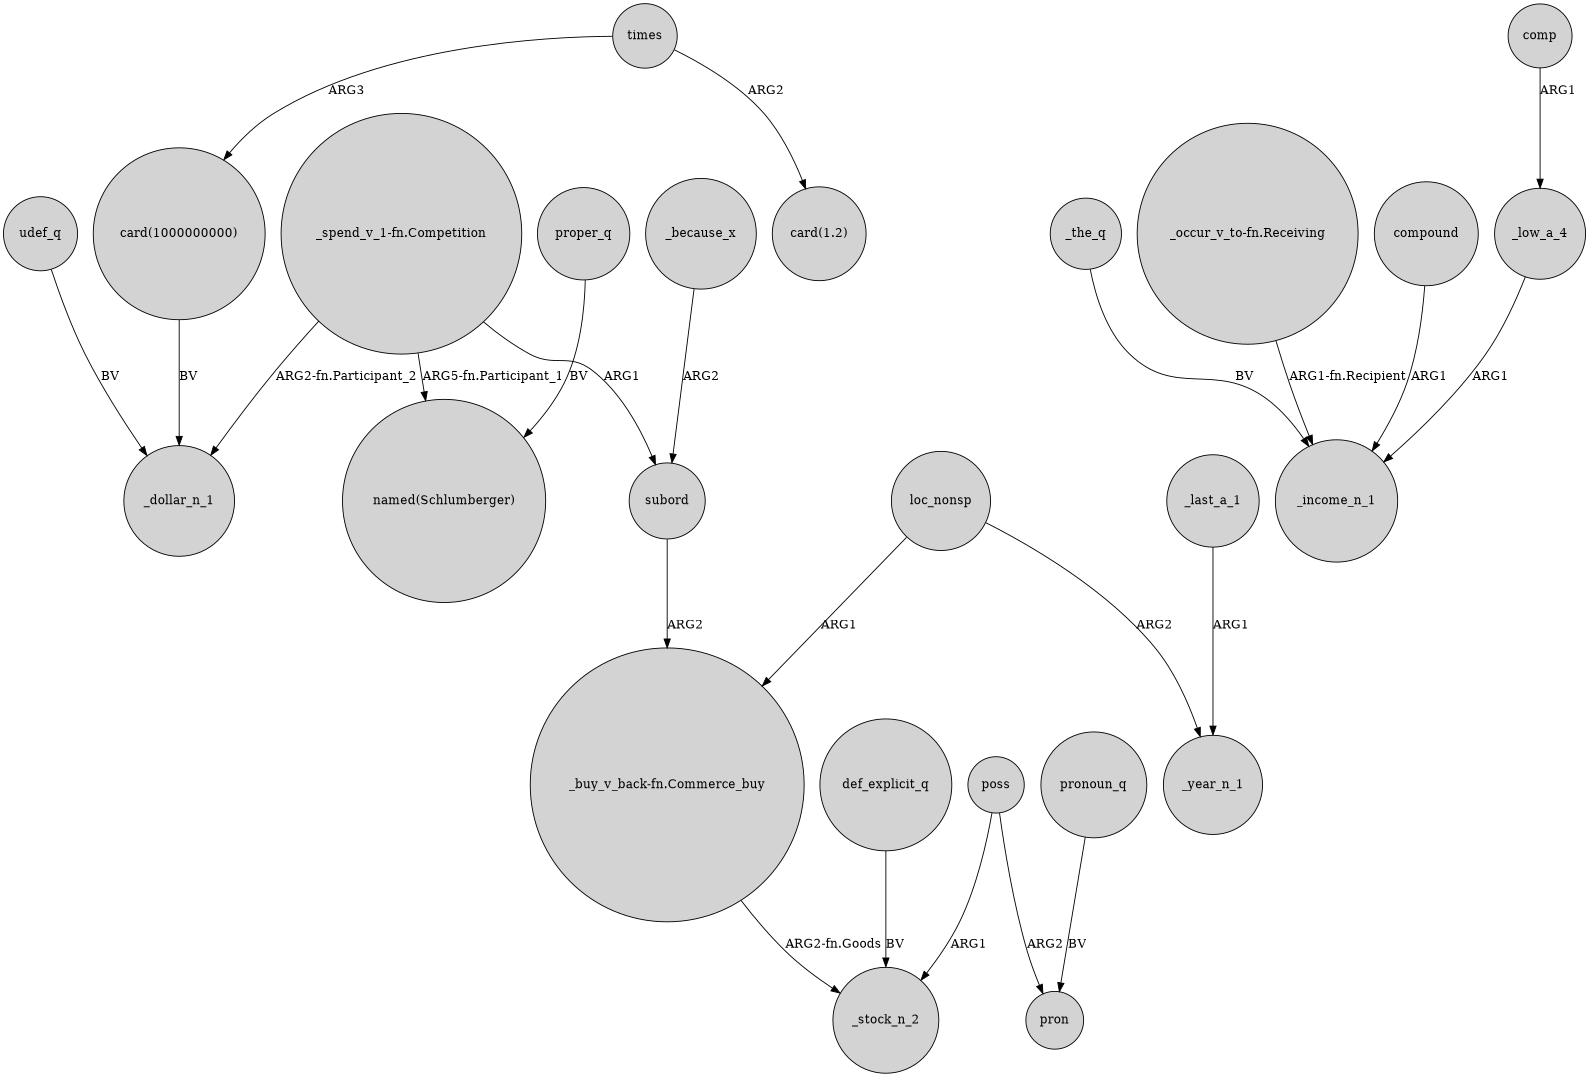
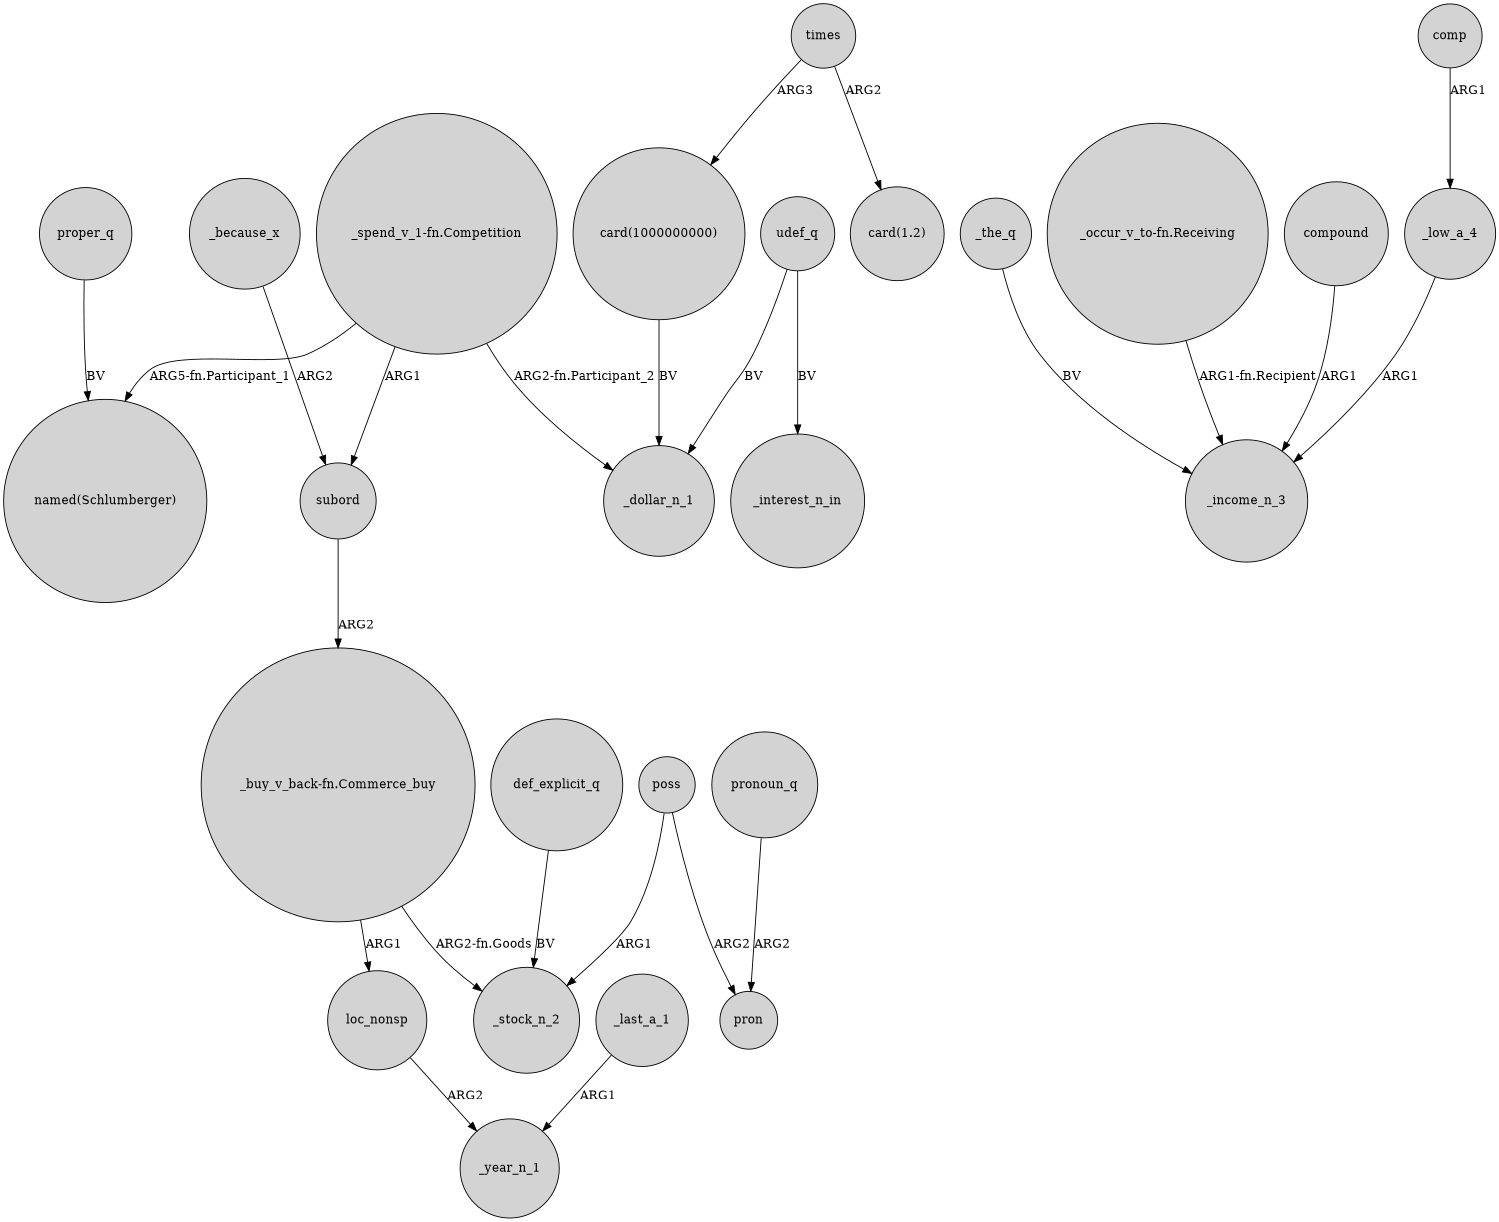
none -> (798, 501)
(1337, 501) -> (1247, 501)
(838, 608) -> (364, 941)
(1077, 944) -> (772, 944)
